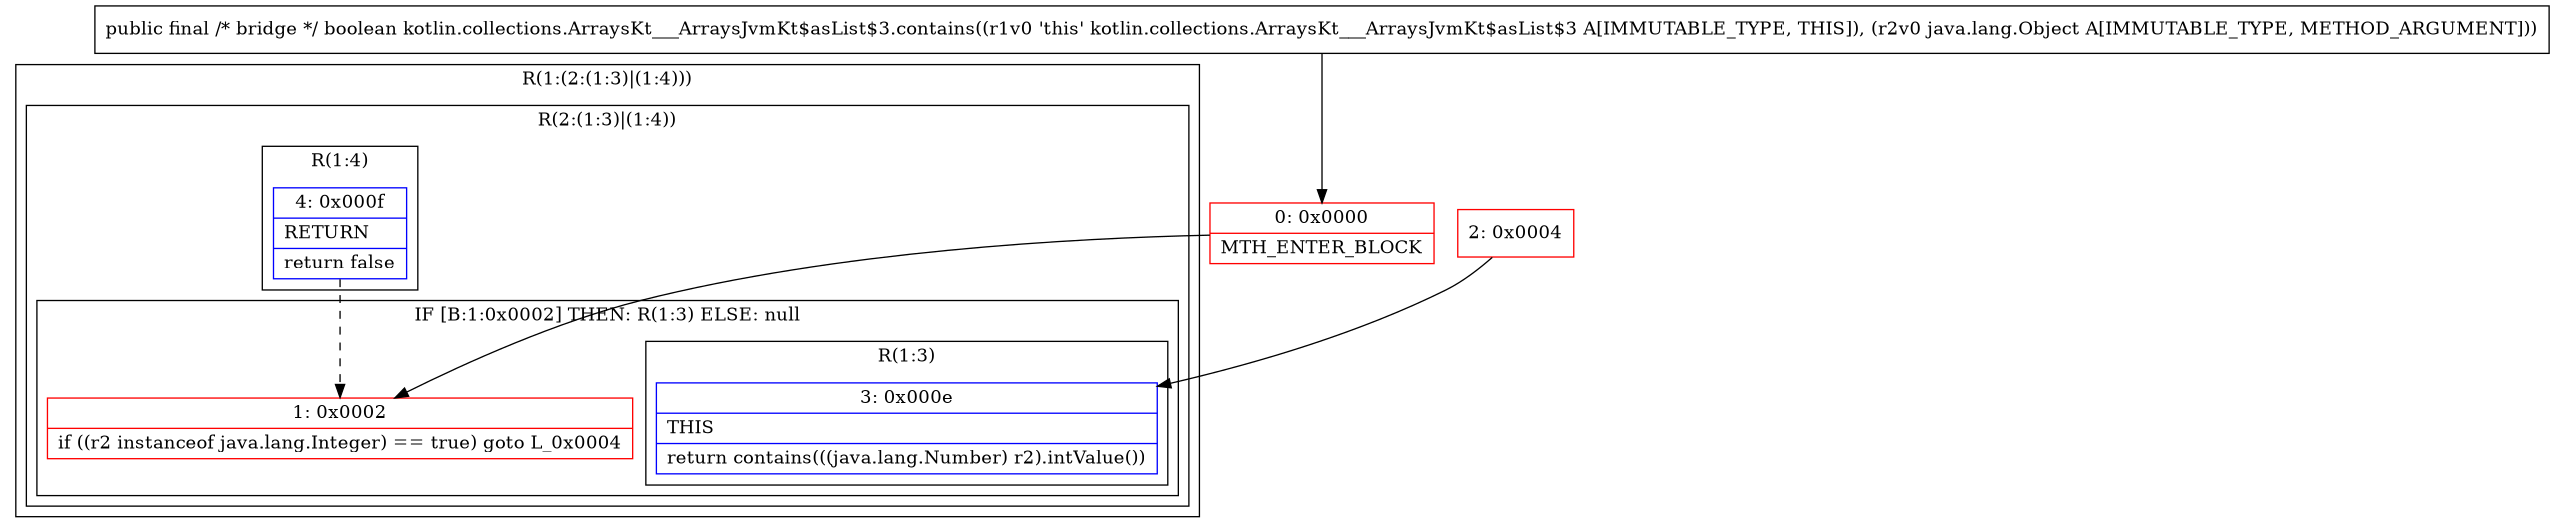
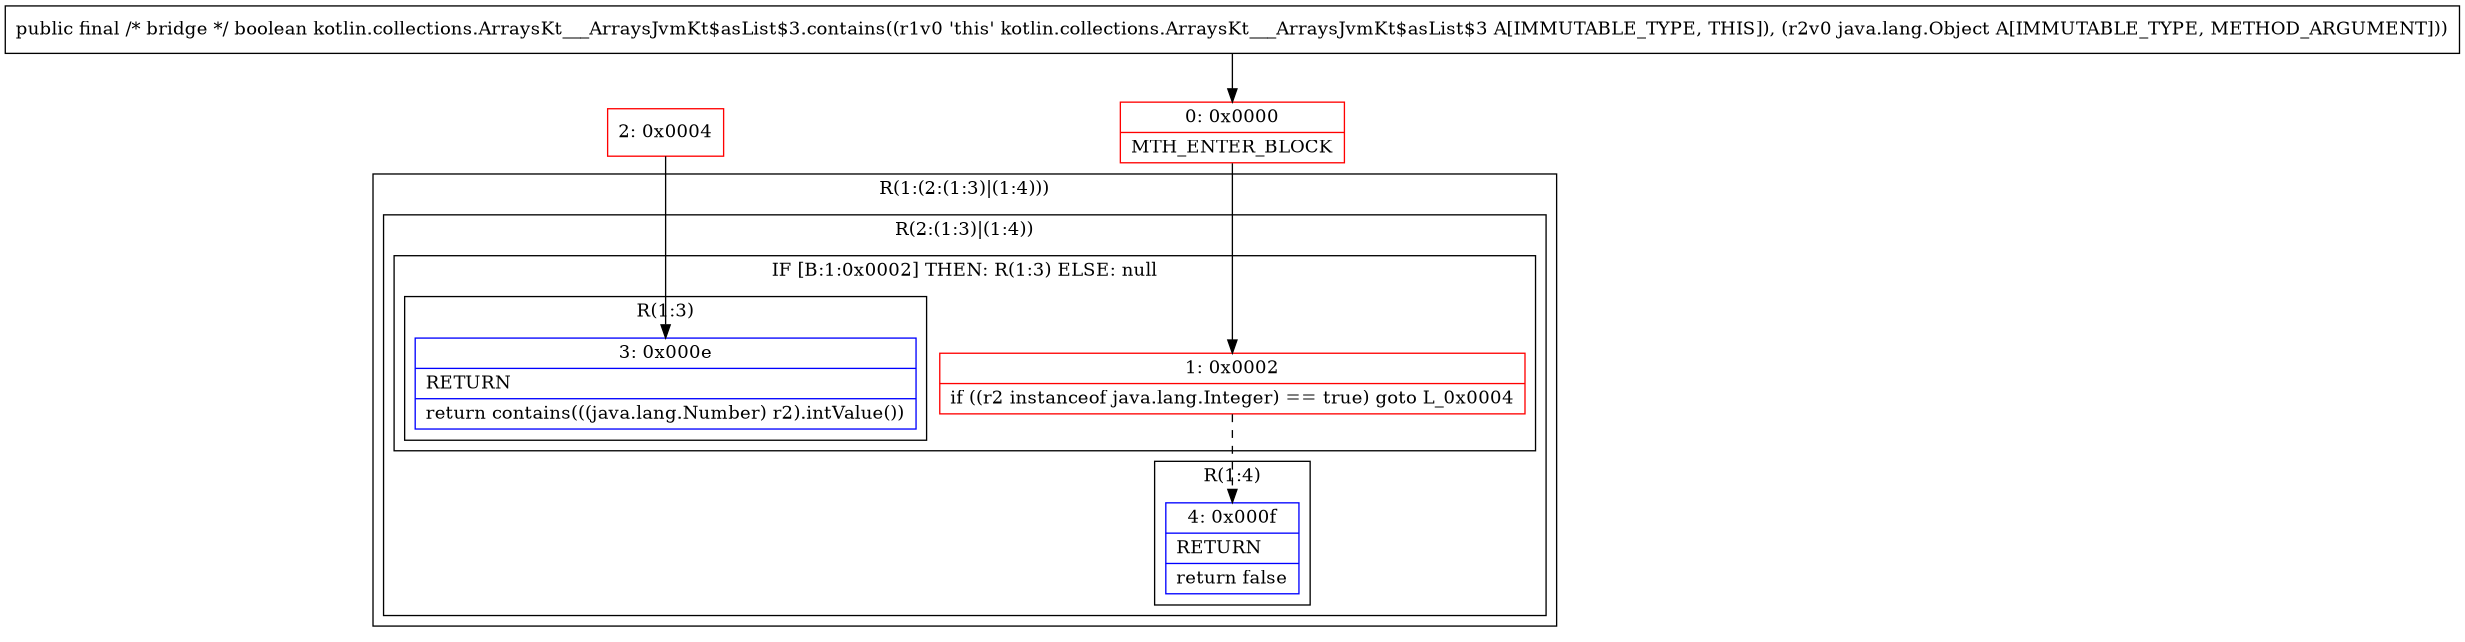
(340, 332) -> (1232, 442)
(691, 428) -> (469, 383)
